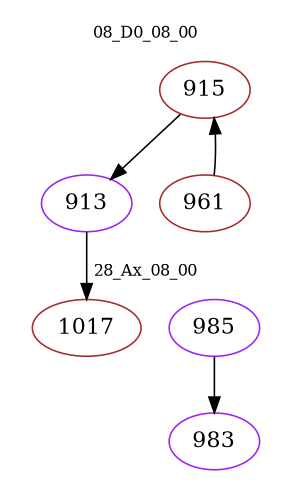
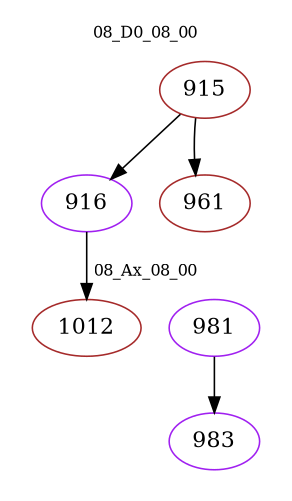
(215, 155) -> (194, 139)
(87, 203) -> (87, 203)
(146, 272) -> (146, 272)
(87, 328) -> (87, 328)
(214, 328) -> (214, 328)
